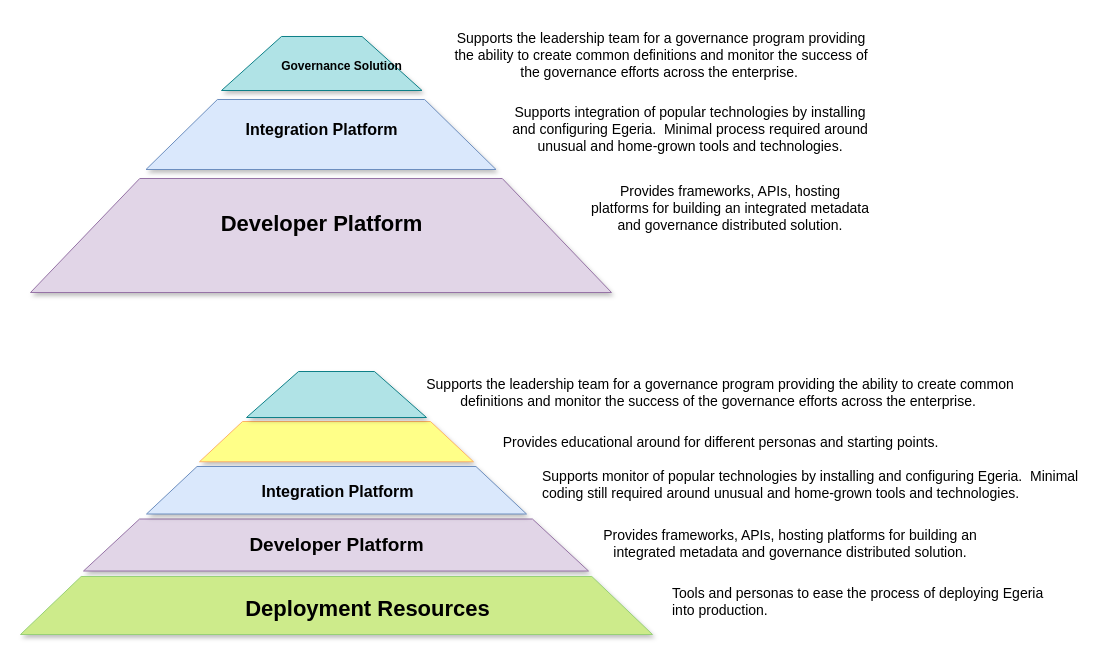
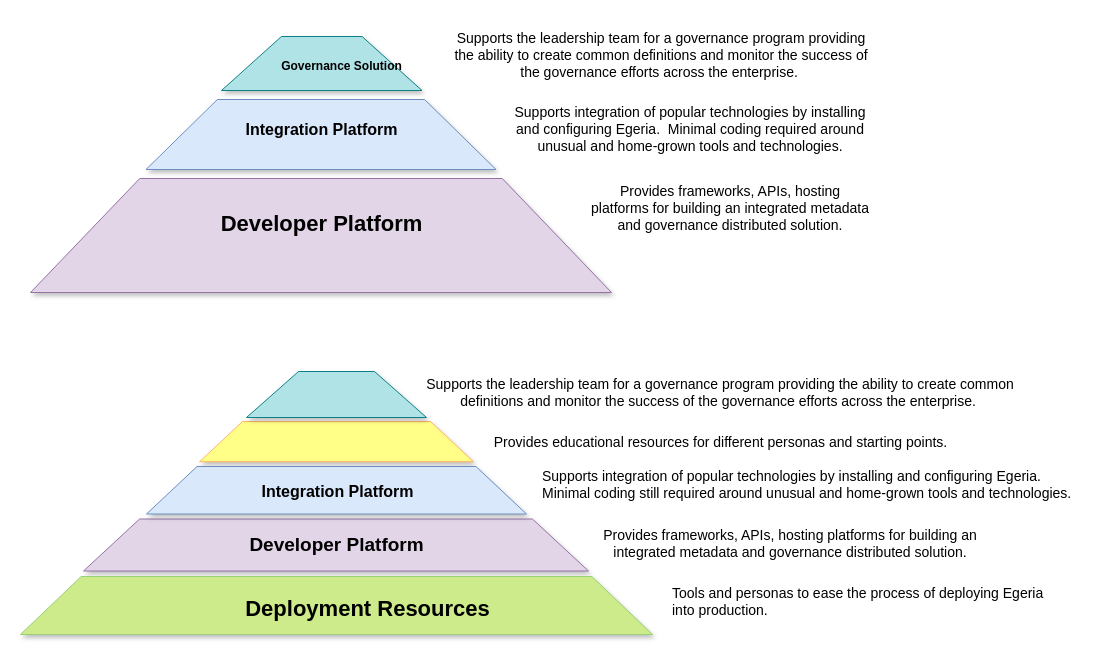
(691, 130) -> (691, 130)
(721, 443) -> (721, 443)
(812, 485) -> (812, 485)
